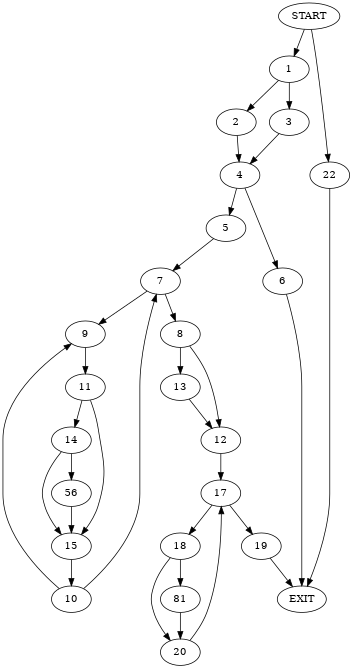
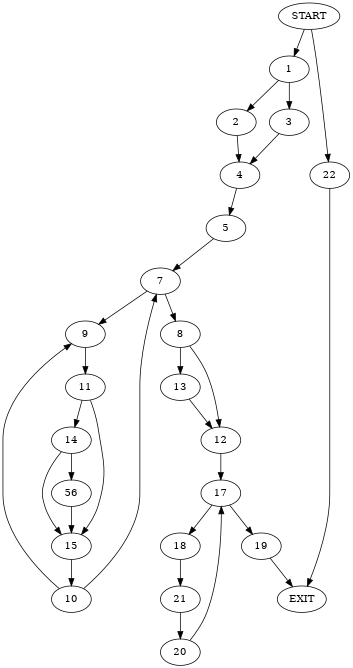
(283, 281) -> none
(152, 595) -> none
(180, 599) -> (180, 599)
